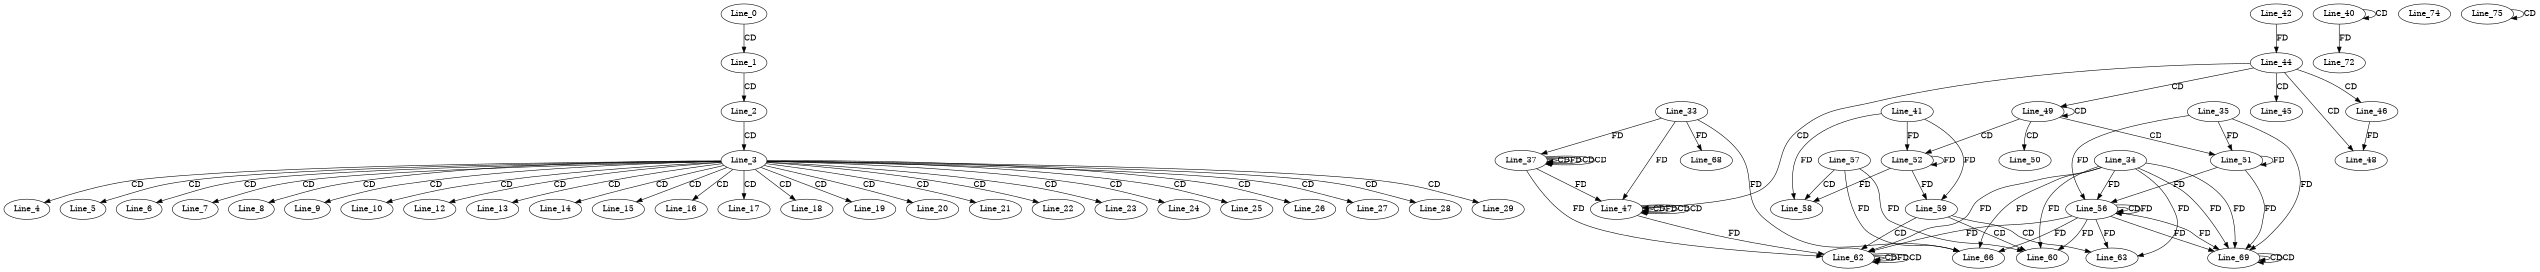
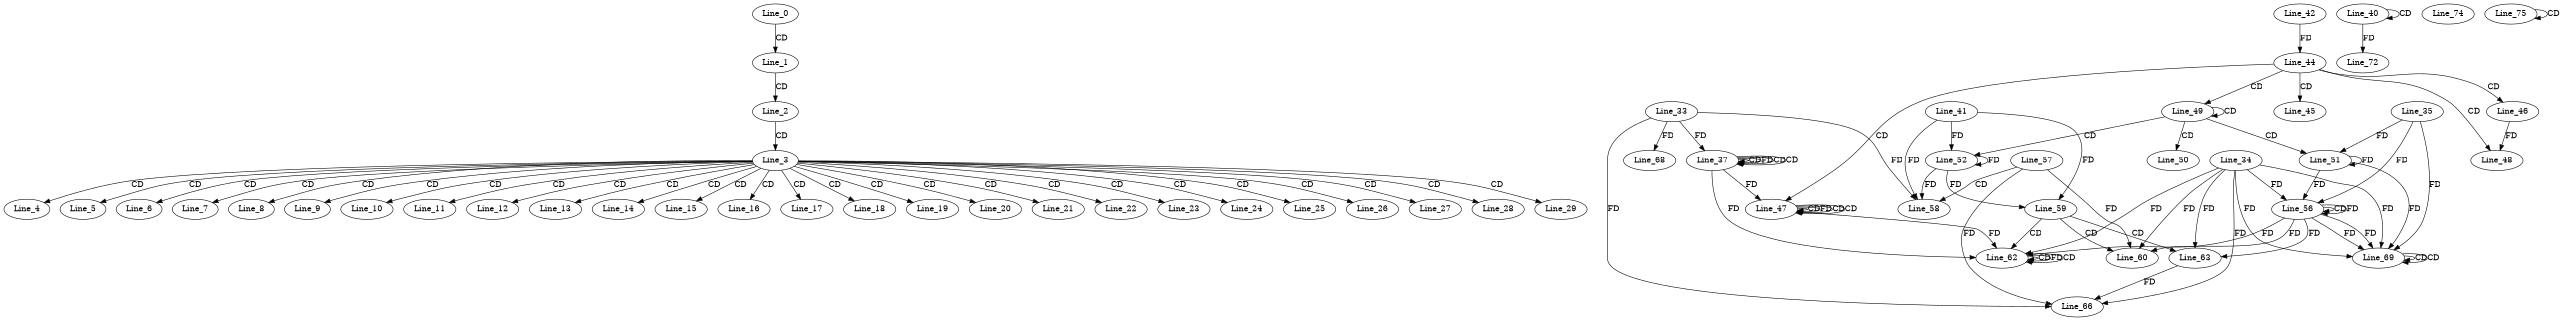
(1651, 158) -> (1821, 122)
none -> (430, 209)
(2043, 235) -> (2139, 281)
